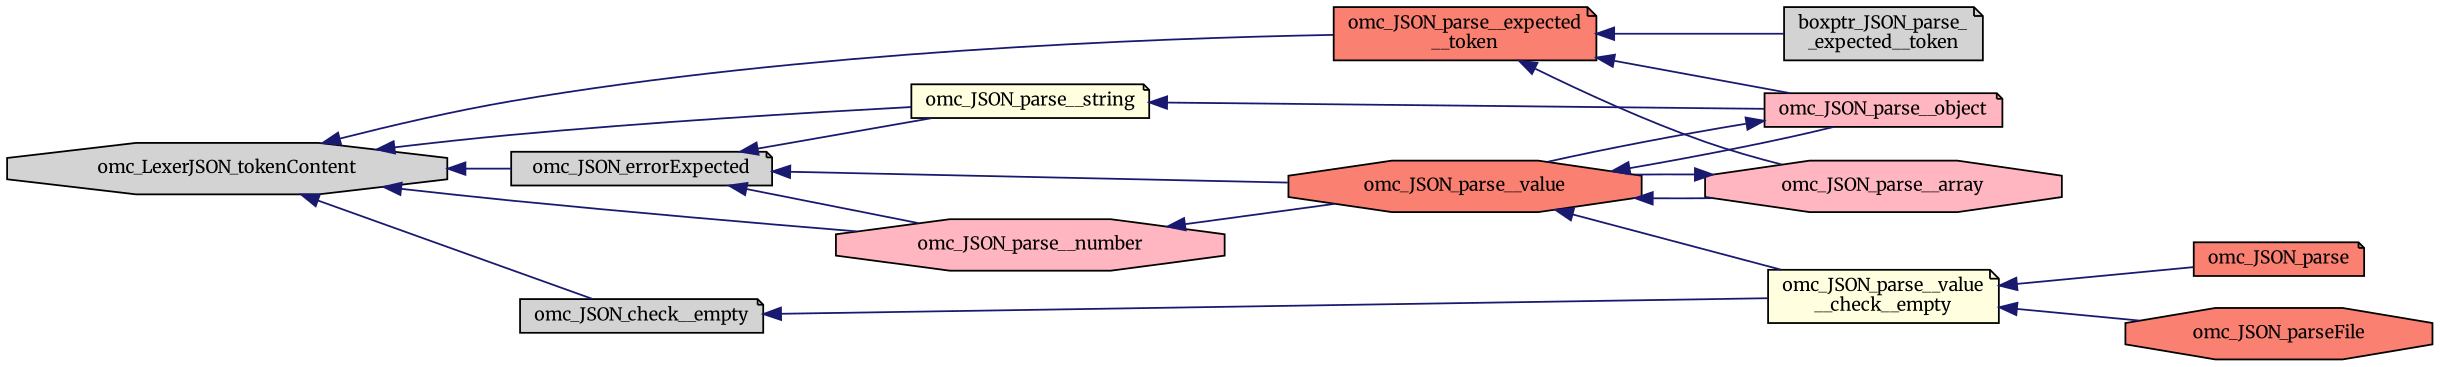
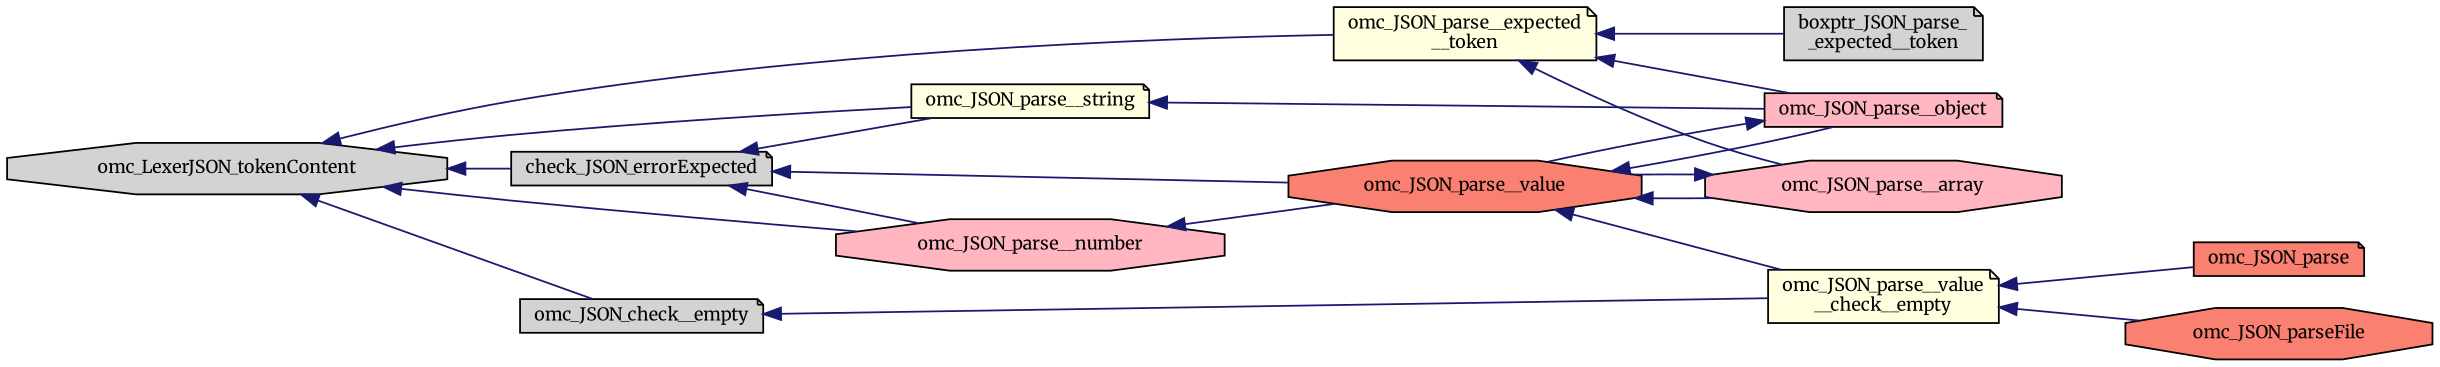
(1465, 34) -> (1465, 34)
(642, 169) -> (642, 169)
